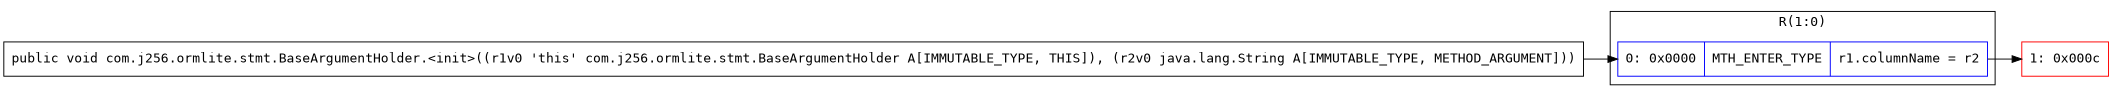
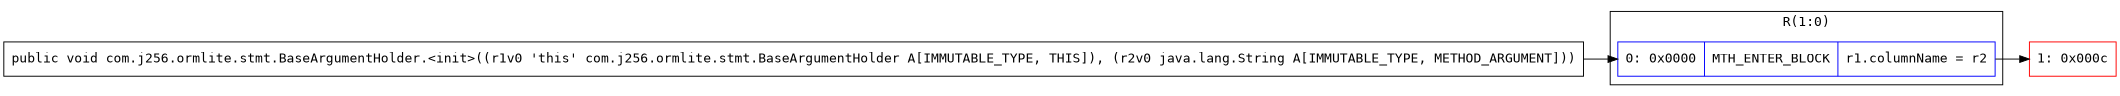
(1767, 59) -> (1771, 59)
